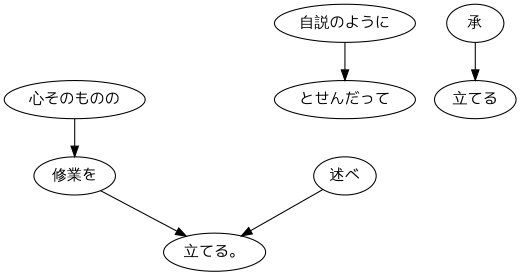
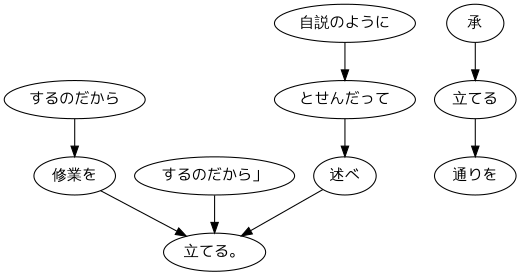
(75, 100) -> (75, 100)
none -> (345, 133)
none -> (215, 176)
none -> (475, 176)
